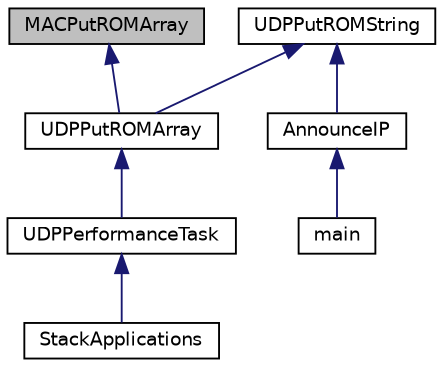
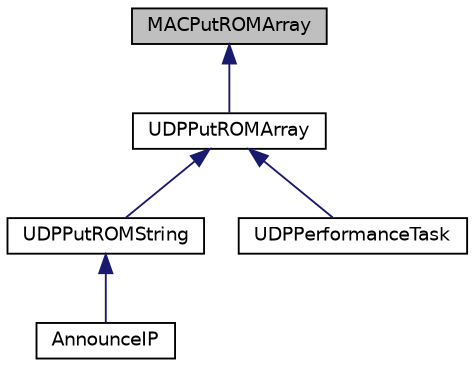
(221, 83) -> (160, 189)
(337, 236) -> none
(122, 341) -> none
